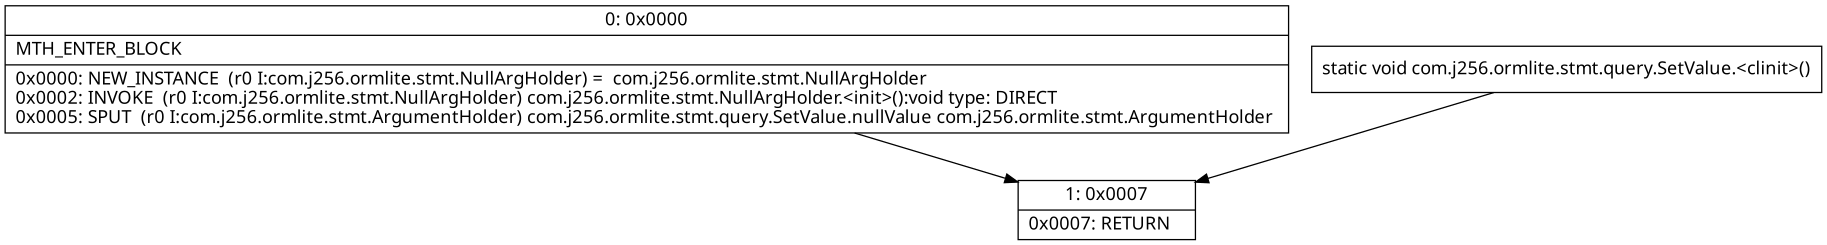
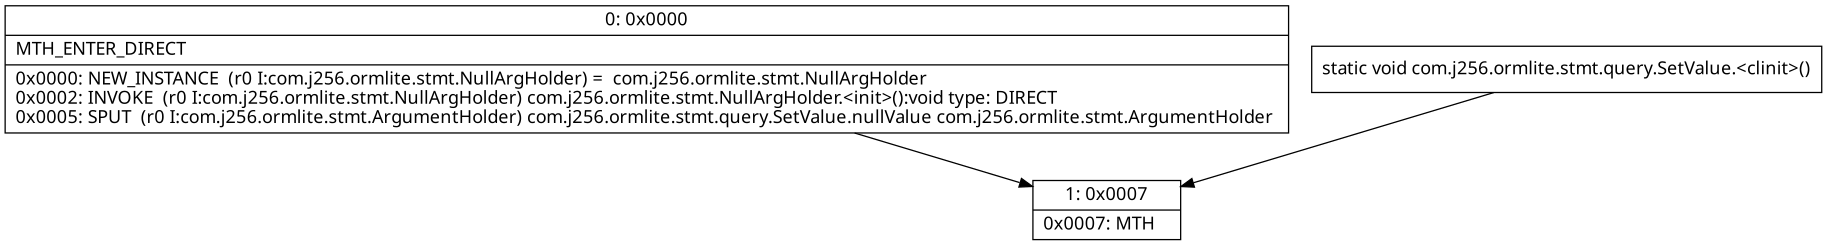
(99, 49) -> (101, 49)
(1107, 224) -> (1107, 224)
